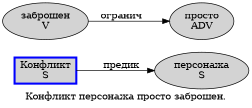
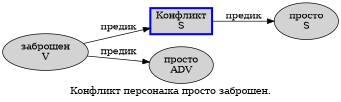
(121, 16) -> (119, 52)
none -> (113, 37)
(202, 71) -> (306, 21)
